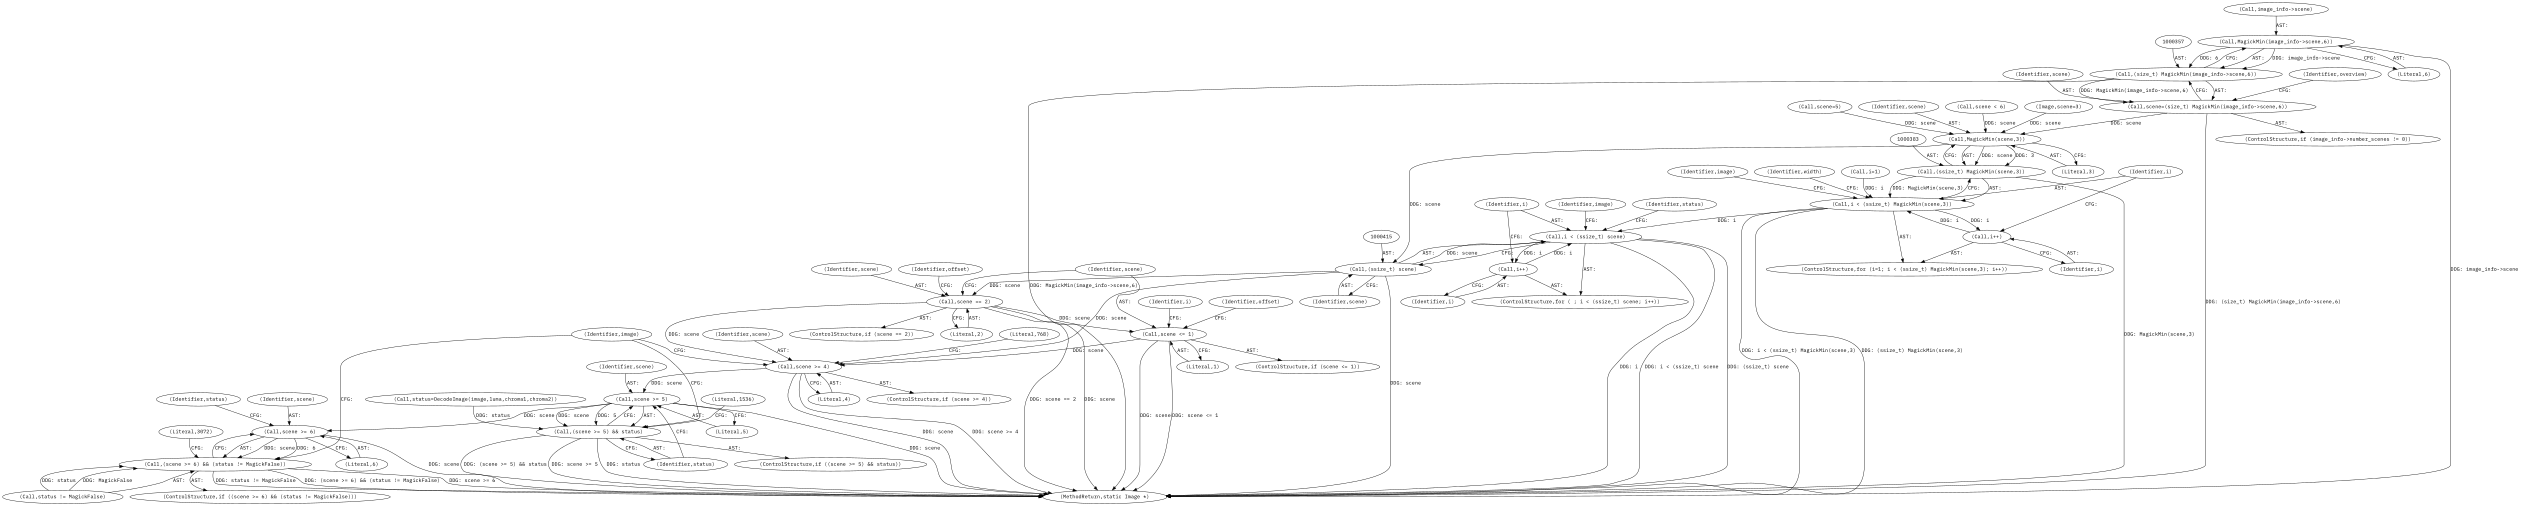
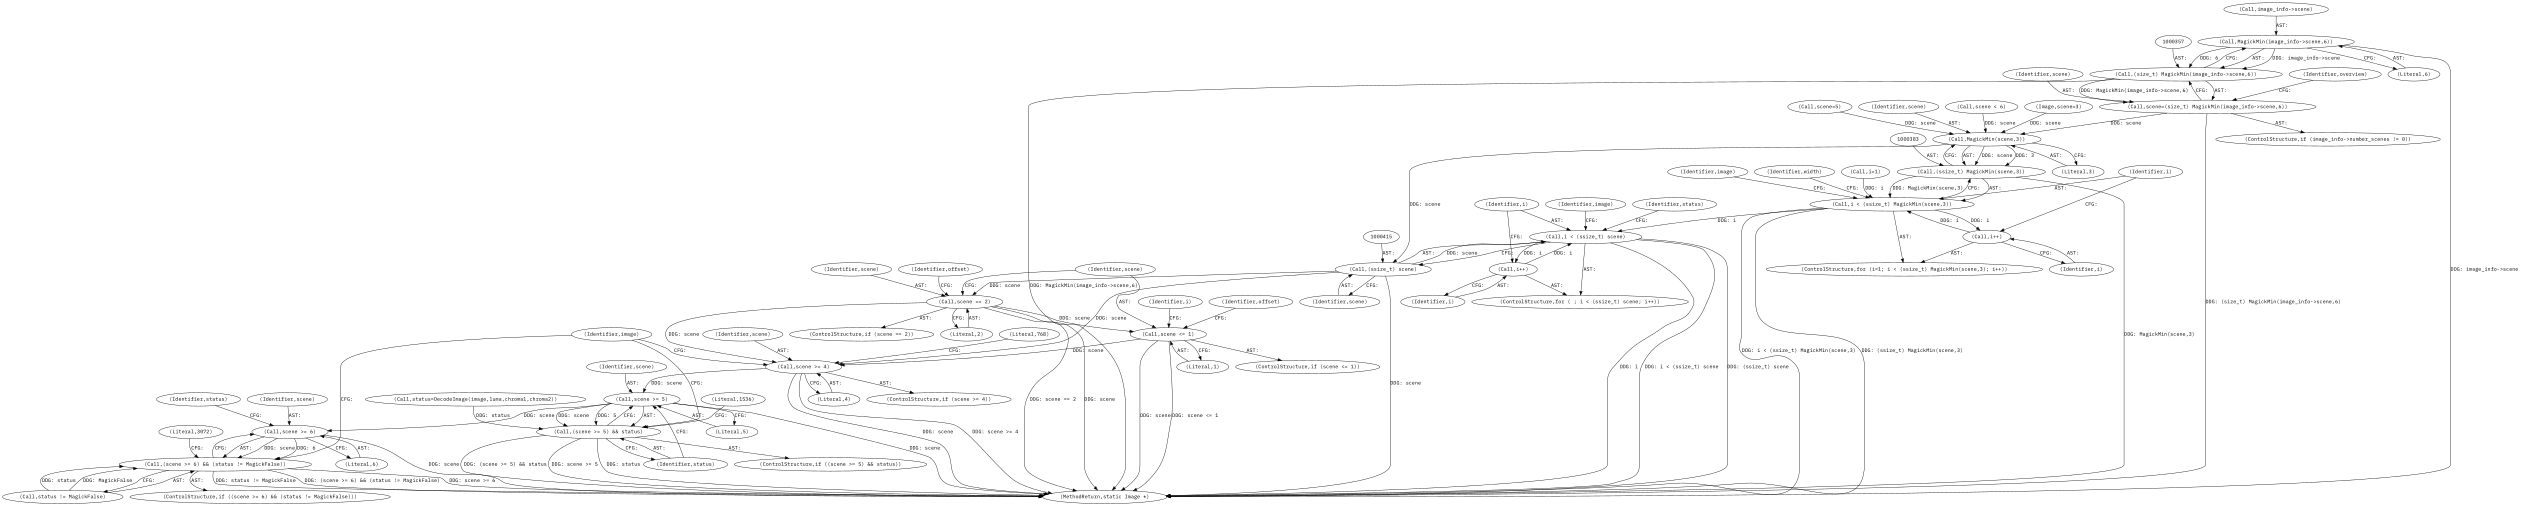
none -> (138, 481)
